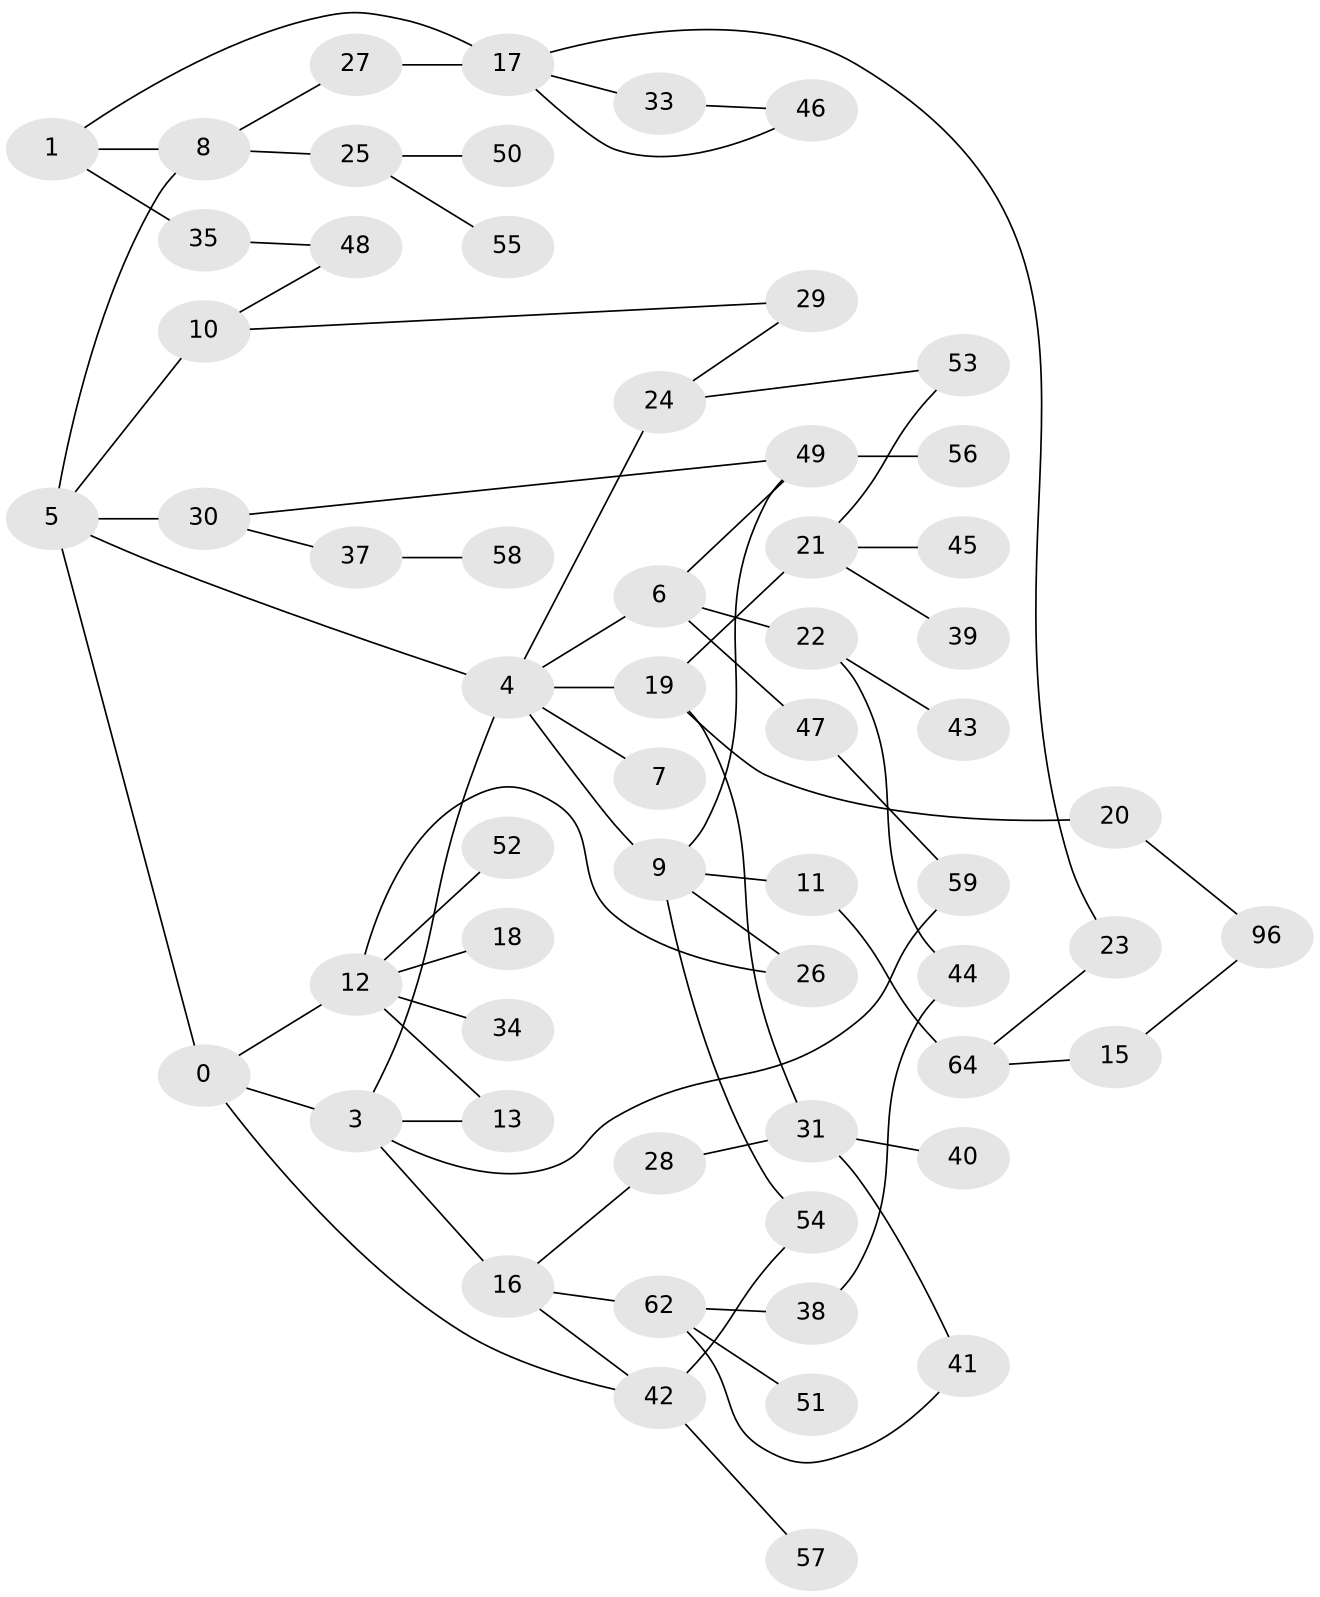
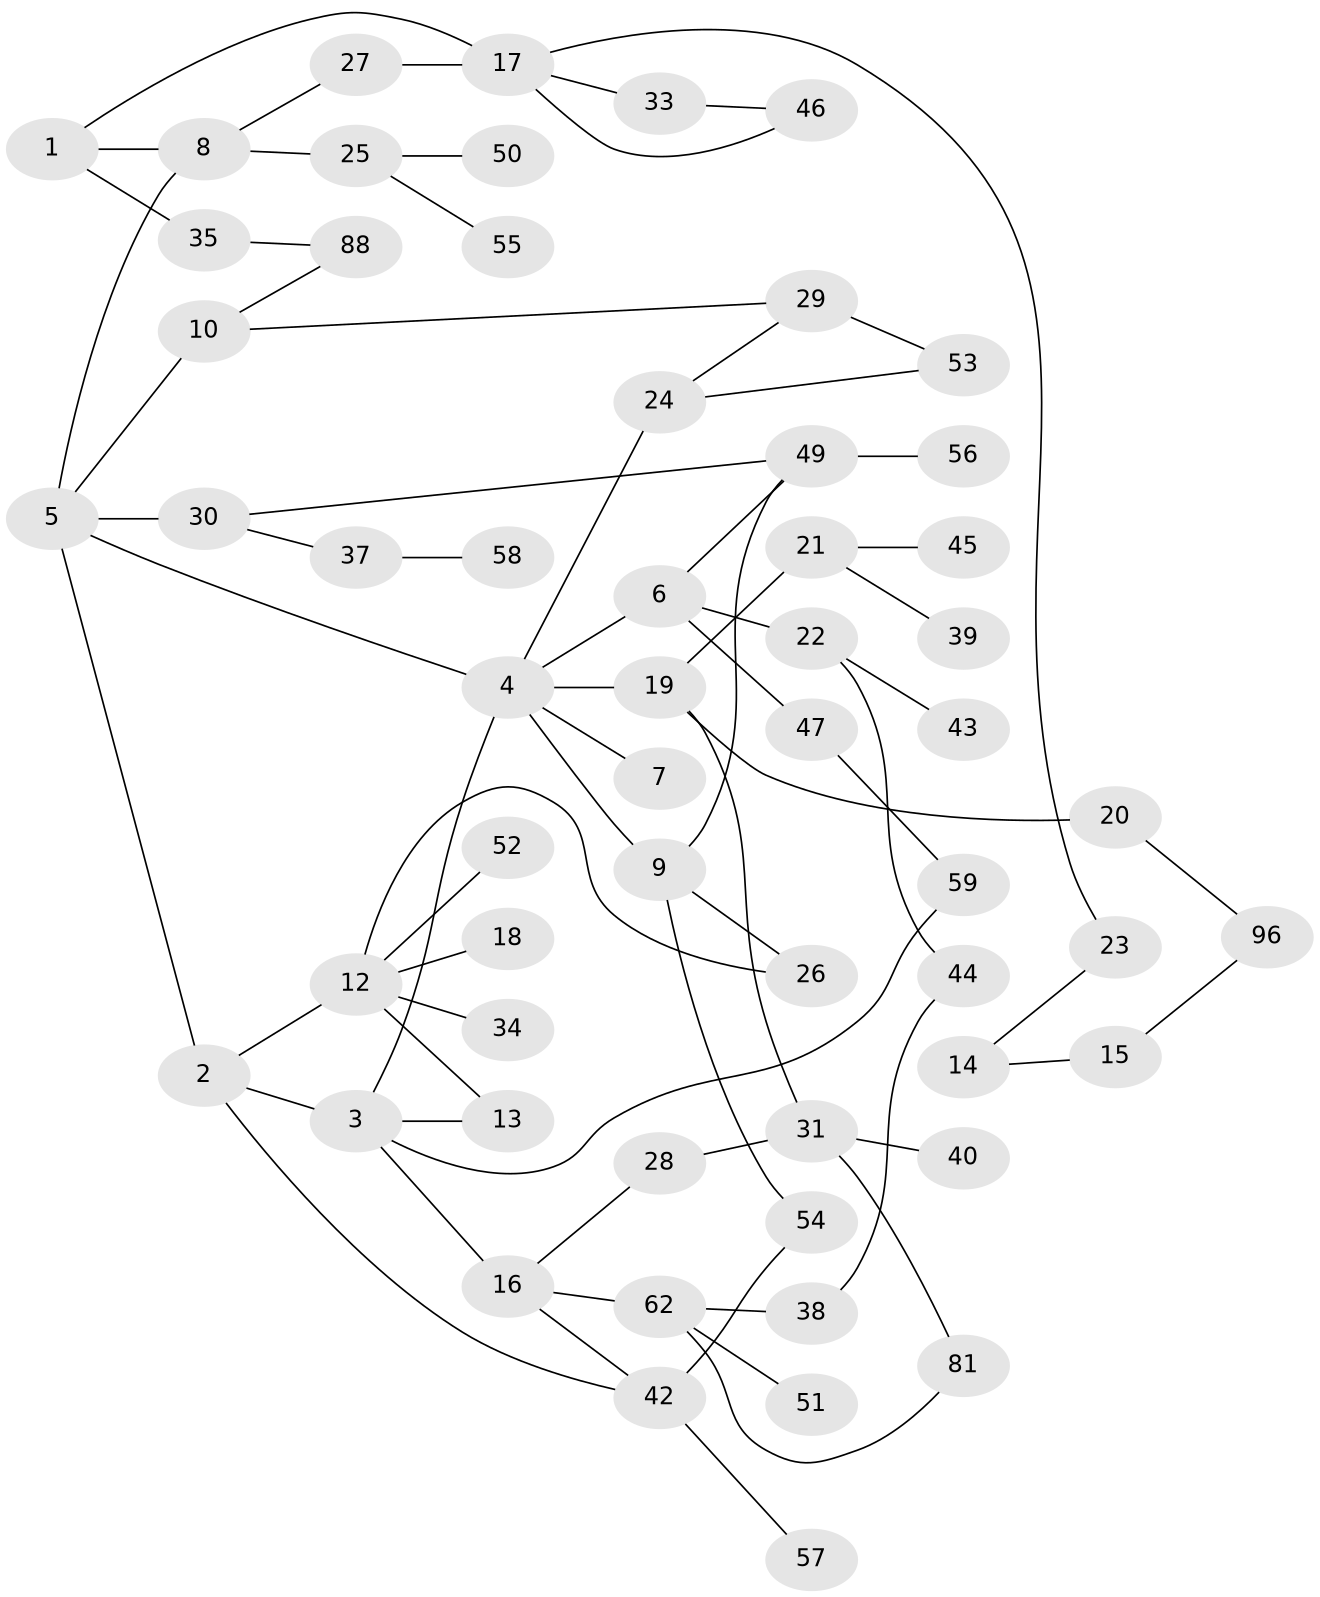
(356, 247) -> (356, 247)
(881, 467) -> (888, 333)
(812, 885) -> none
(964, 1067) -> (964, 1067)
(204, 1076) -> (204, 1076)
(964, 1366) -> (964, 1366)
